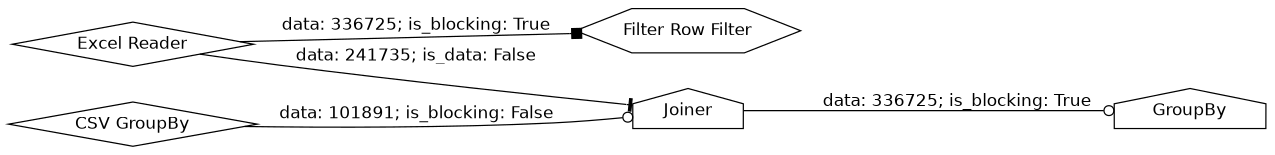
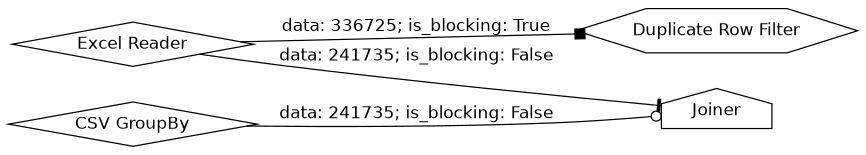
(688, 31) -> (717, 31)
(416, 56) -> (416, 56)
(1190, 111) -> none
(416, 114) -> (416, 114)
